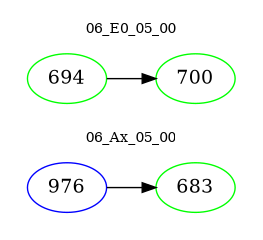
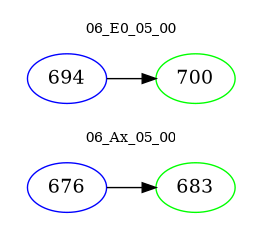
(67, 79) -> (67, 79)
(67, 188) -> (67, 188)
